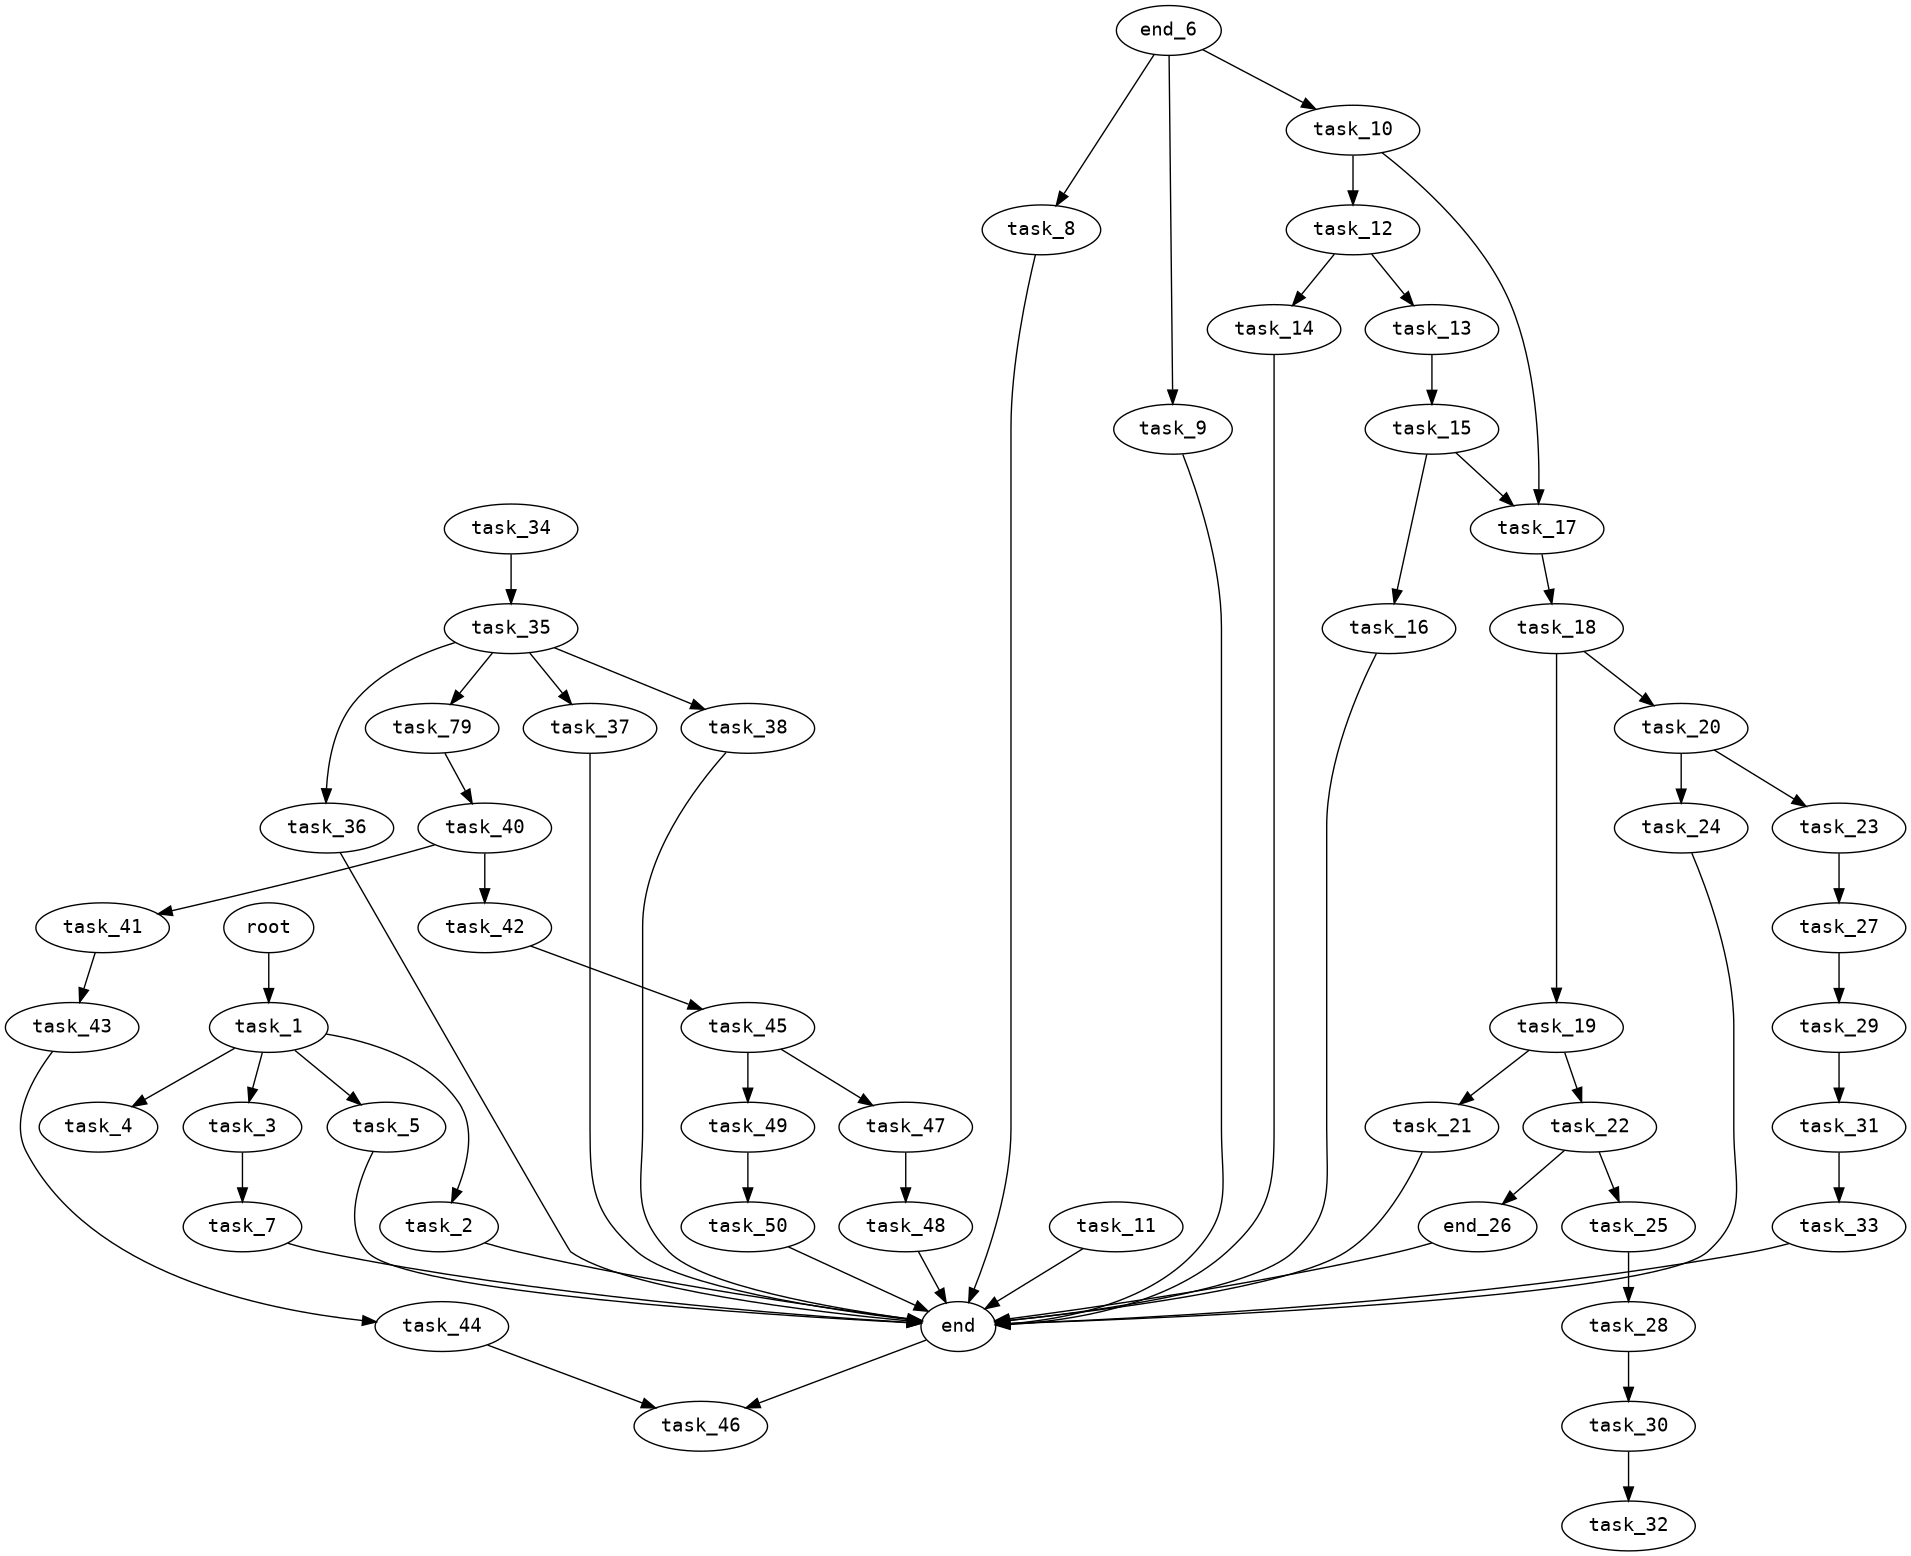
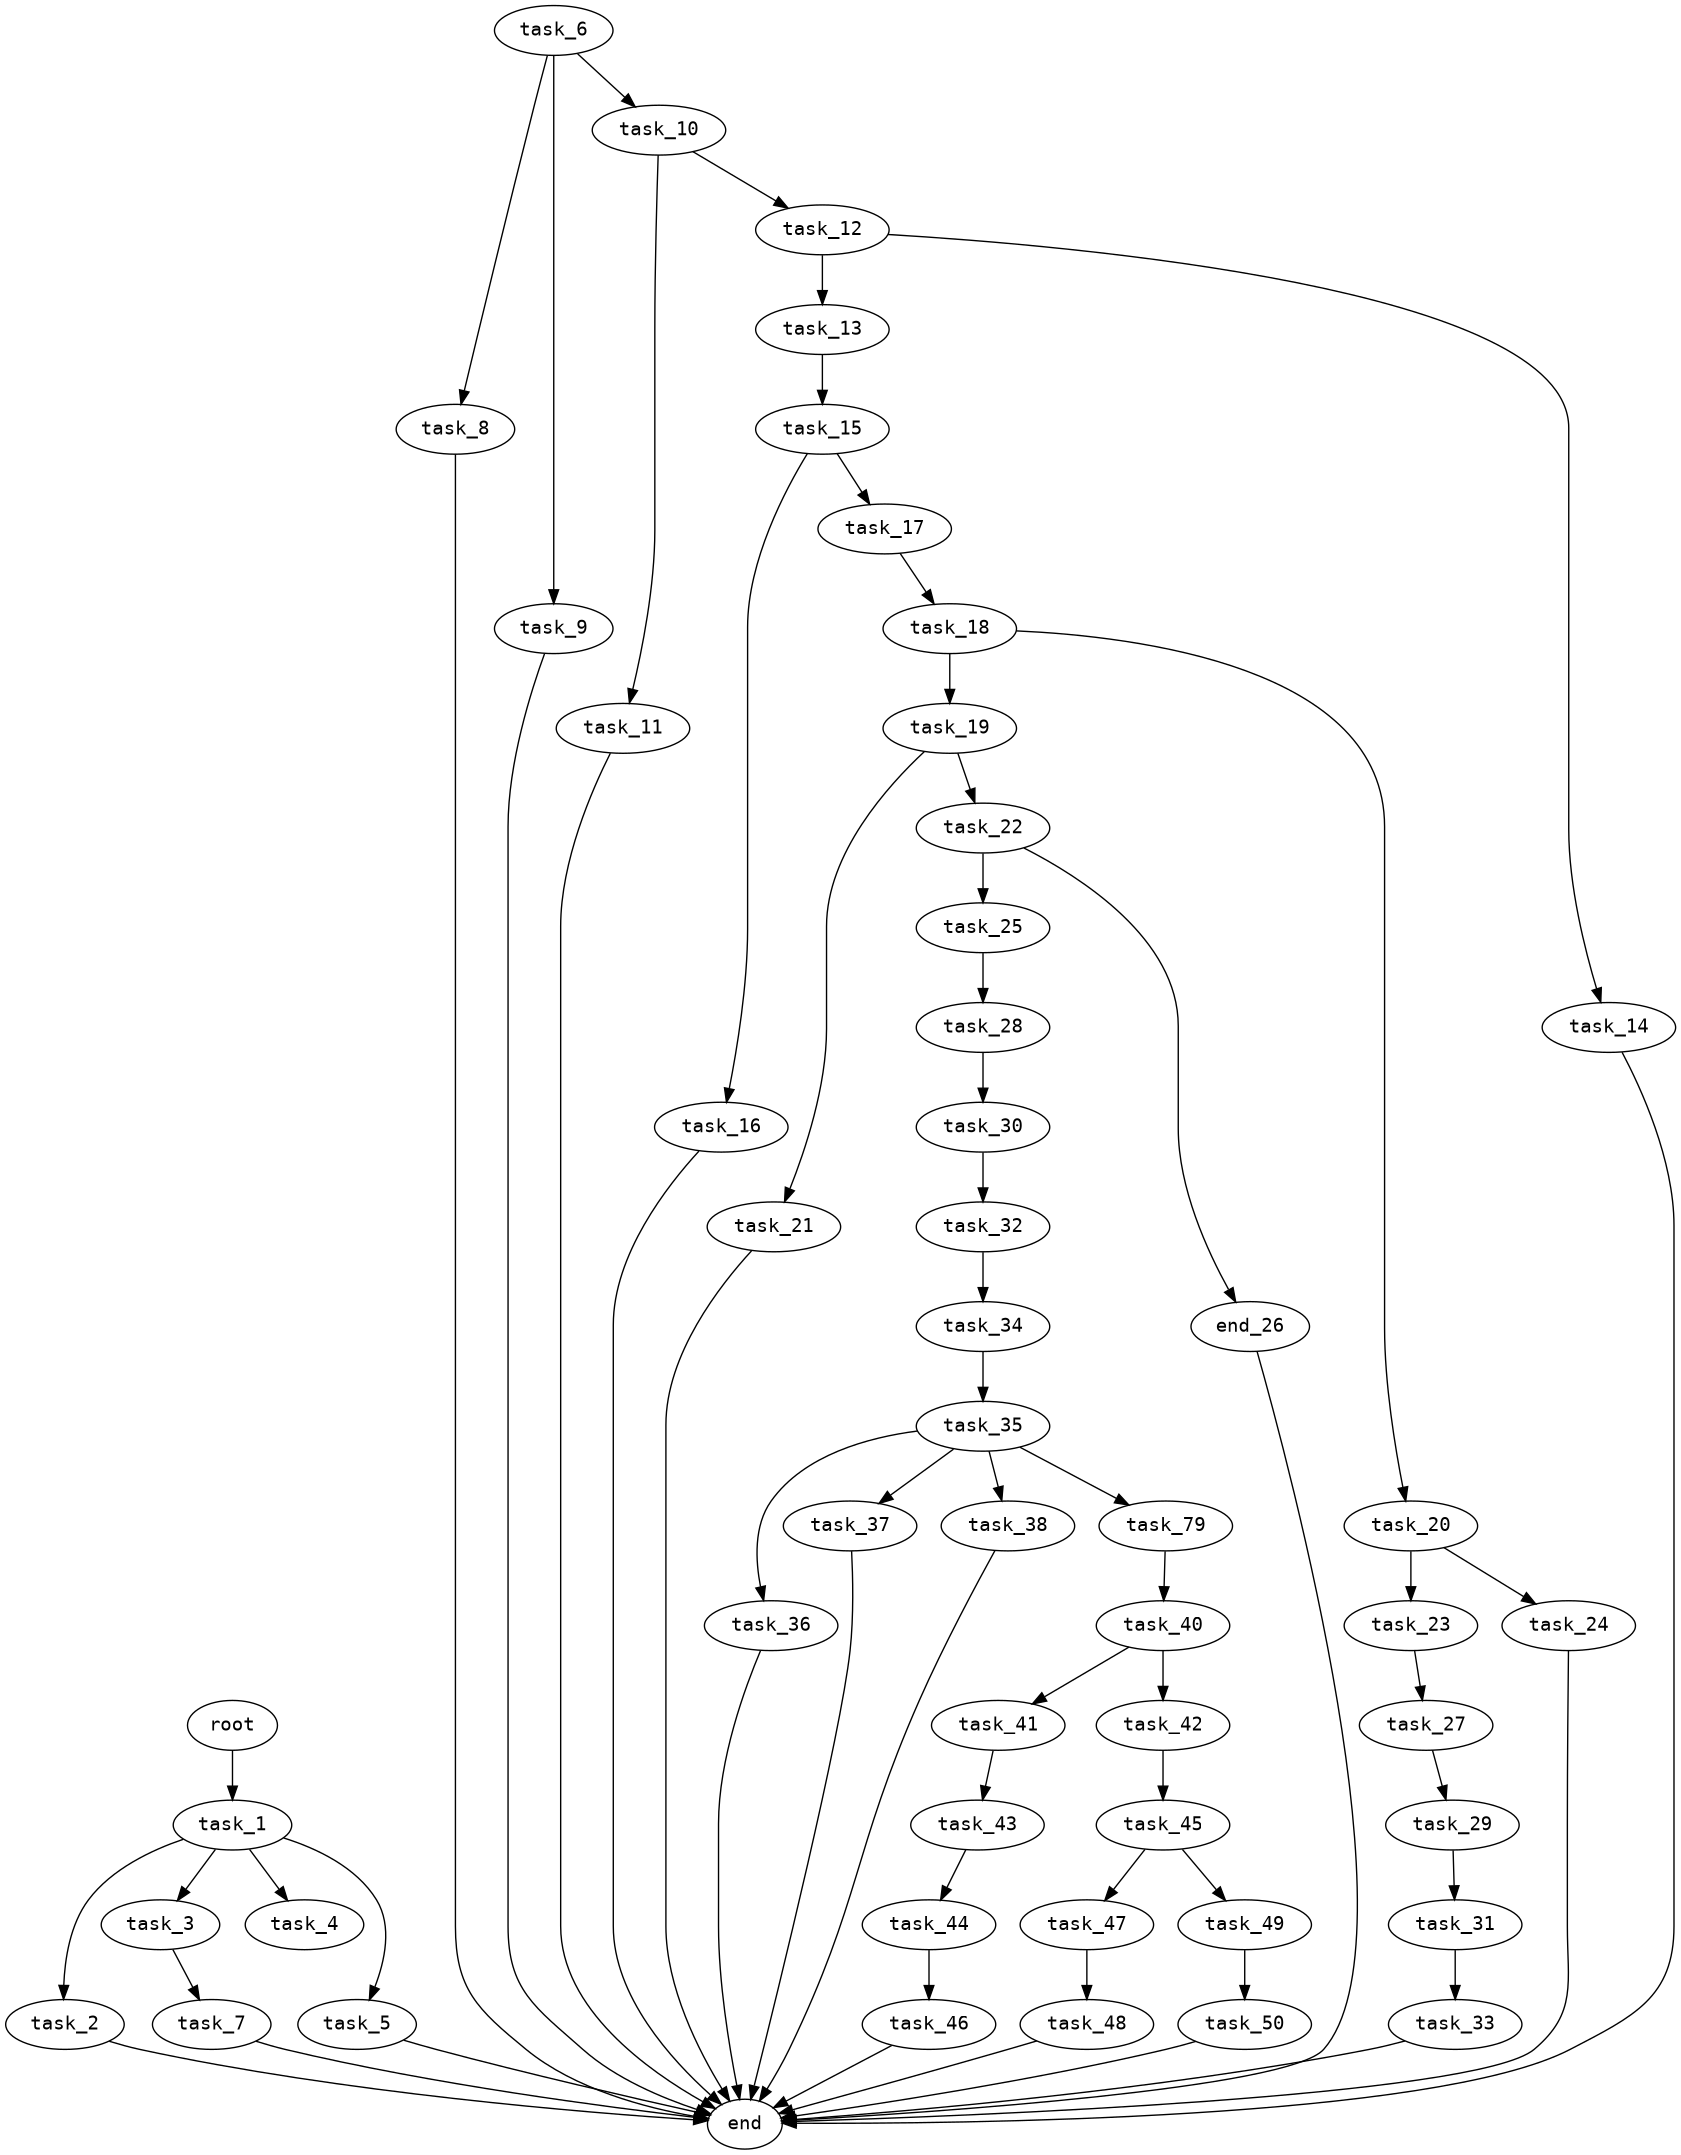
(1169, 30) -> (554, 30)
(1508, 299) -> (655, 423)
none -> (983, 1270)
(843, 1371) -> (839, 2073)
